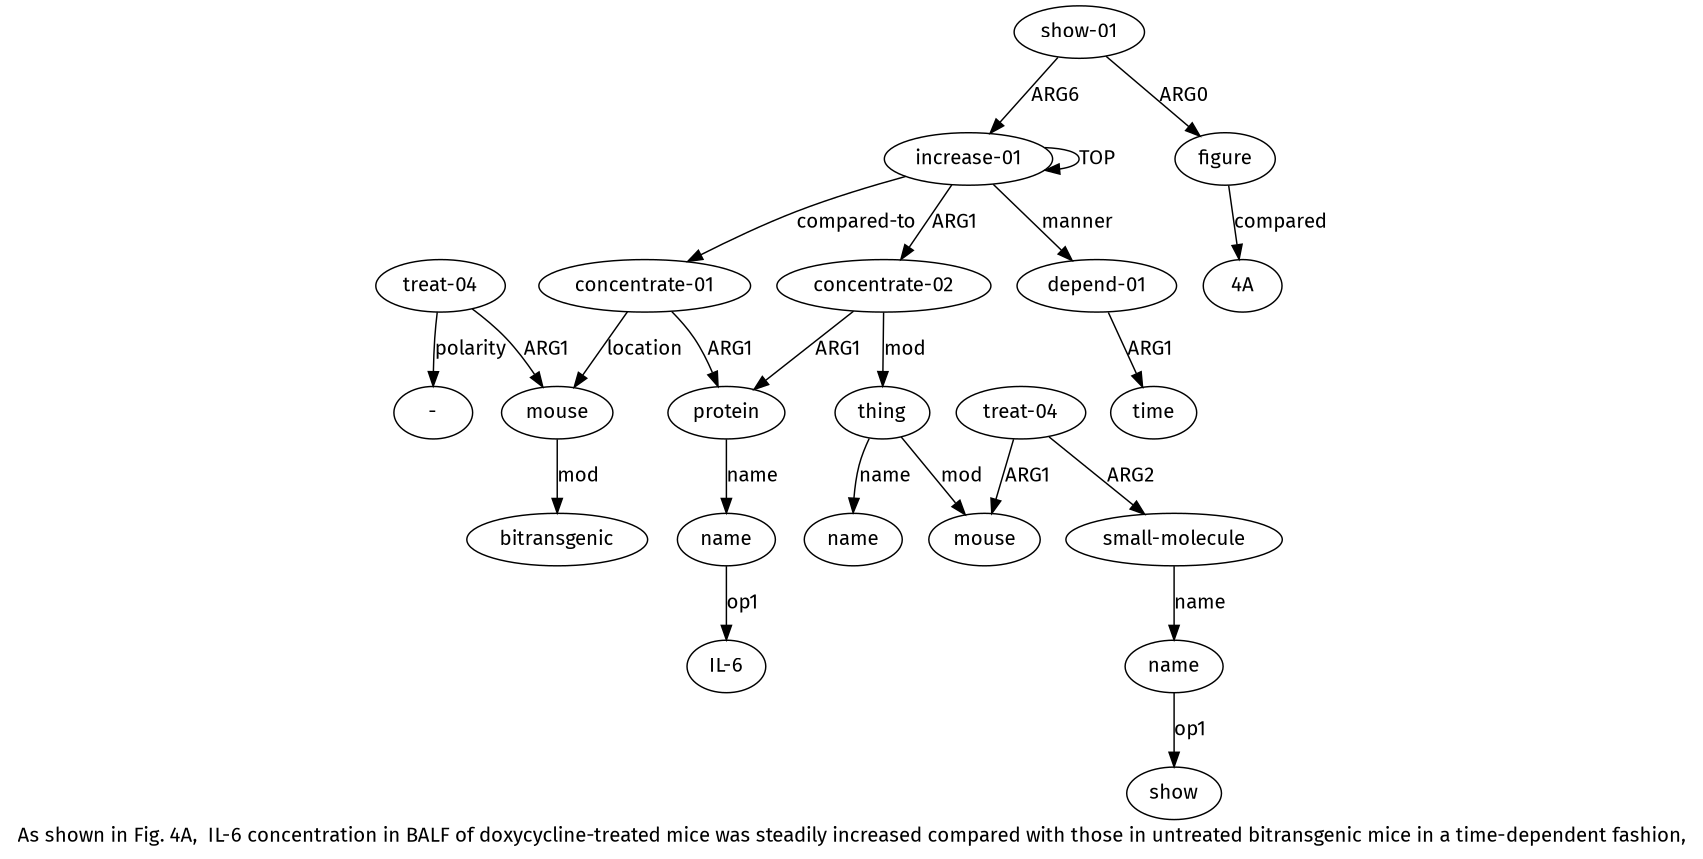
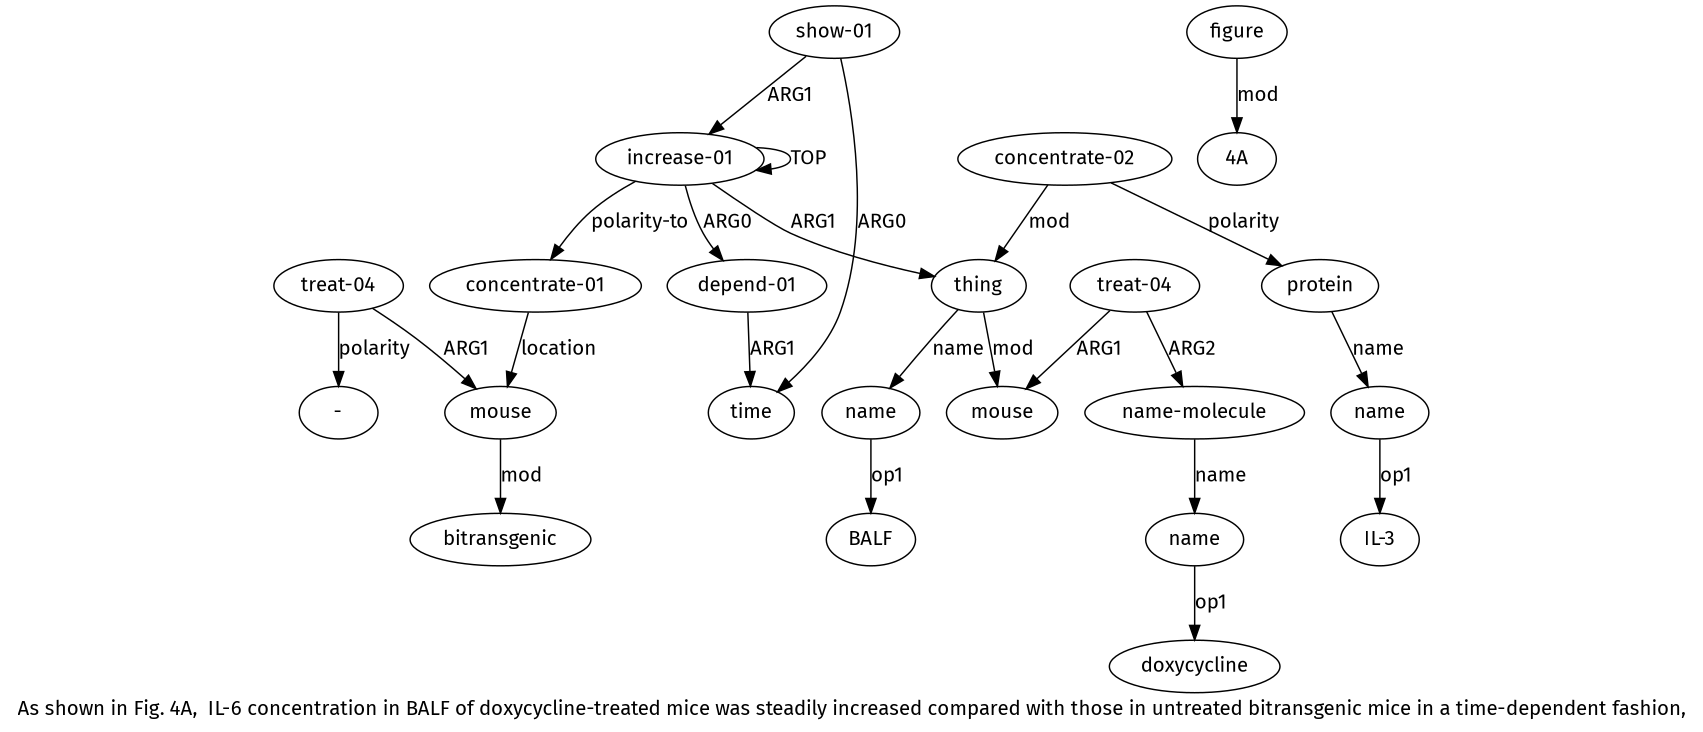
(1147, 91) -> (856, 229)
(1056, 96) -> (790, 96)
(931, 216) -> (811, 242)
(856, 222) -> (640, 222)
(1077, 222) -> (728, 222)
(1281, 222) -> (1258, 96)
(695, 340) -> none
(838, 349) -> (1244, 222)
none -> (871, 540)
(1174, 540) -> (1195, 413)
(726, 666) -> (1380, 540)
(1174, 793) -> (1195, 666)
